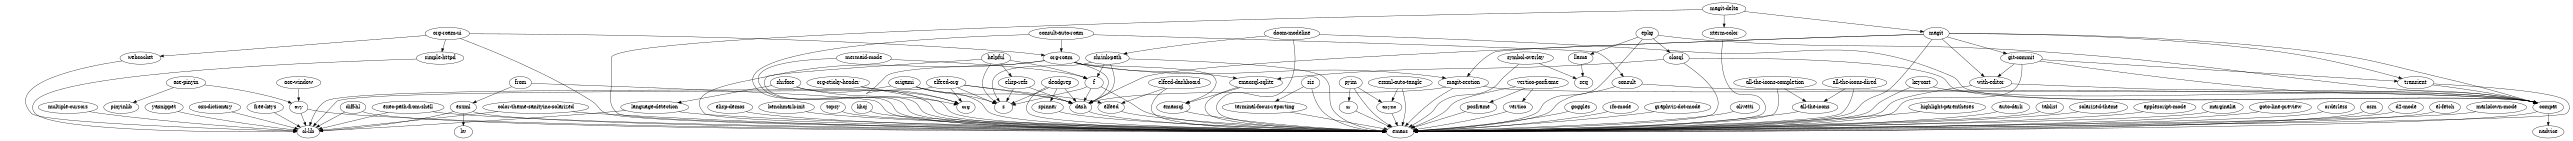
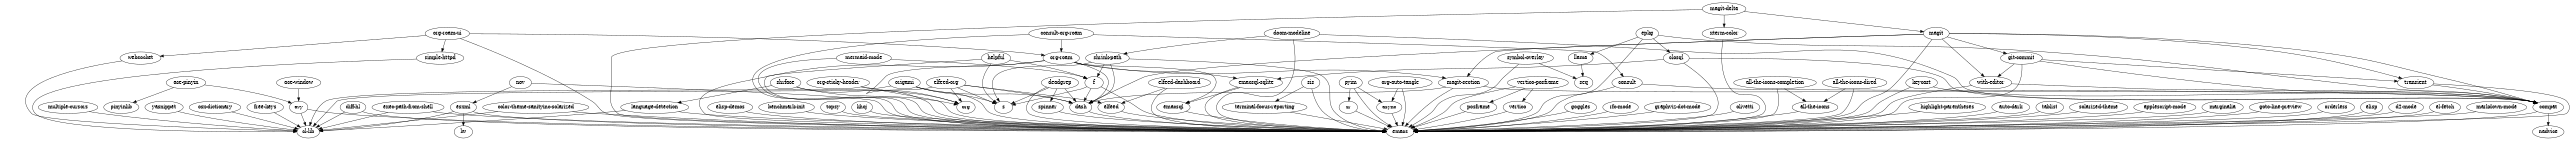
(1061, 33) -> (1061, 33)
(520, 83) -> (520, 83)
(1017, 83) -> none
(1400, 83) -> (1400, 83)
(2372, 107) -> (2372, 107)
